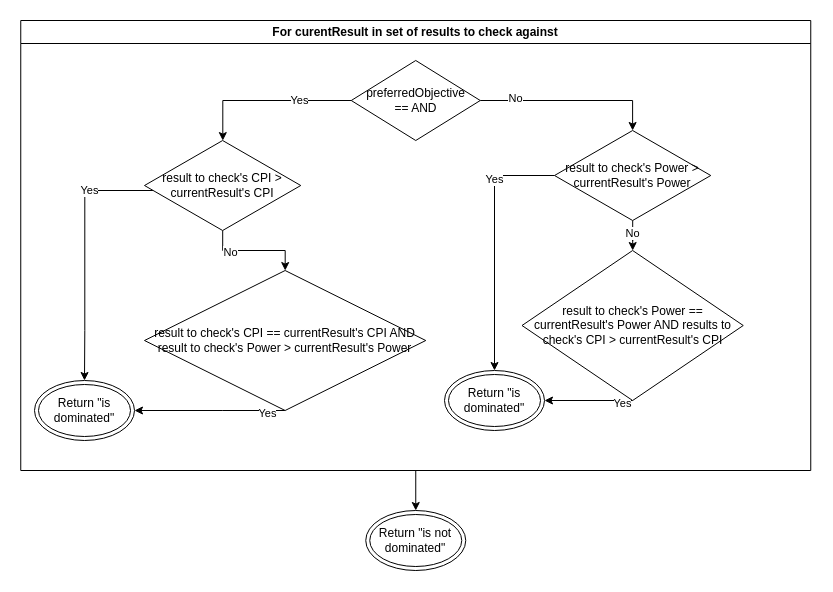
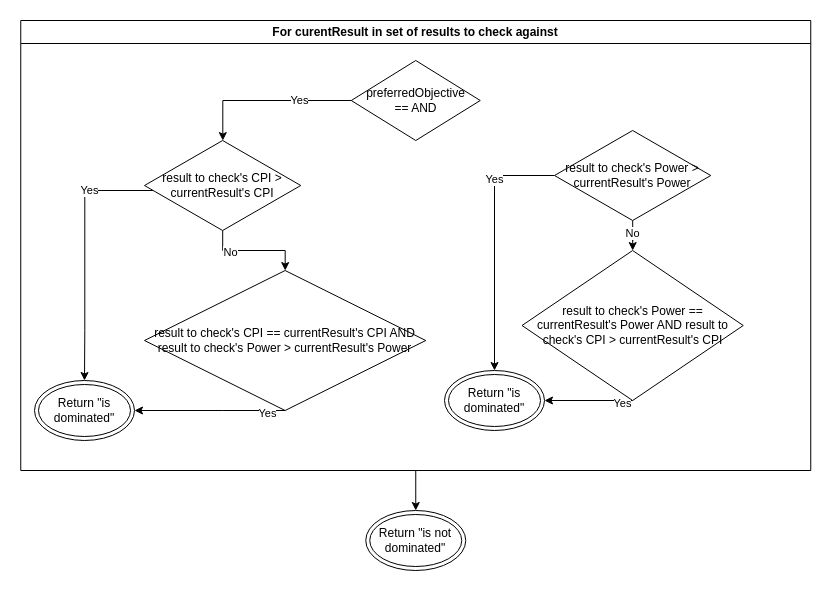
(567, 101) -> none
(633, 326) -> (633, 326)
